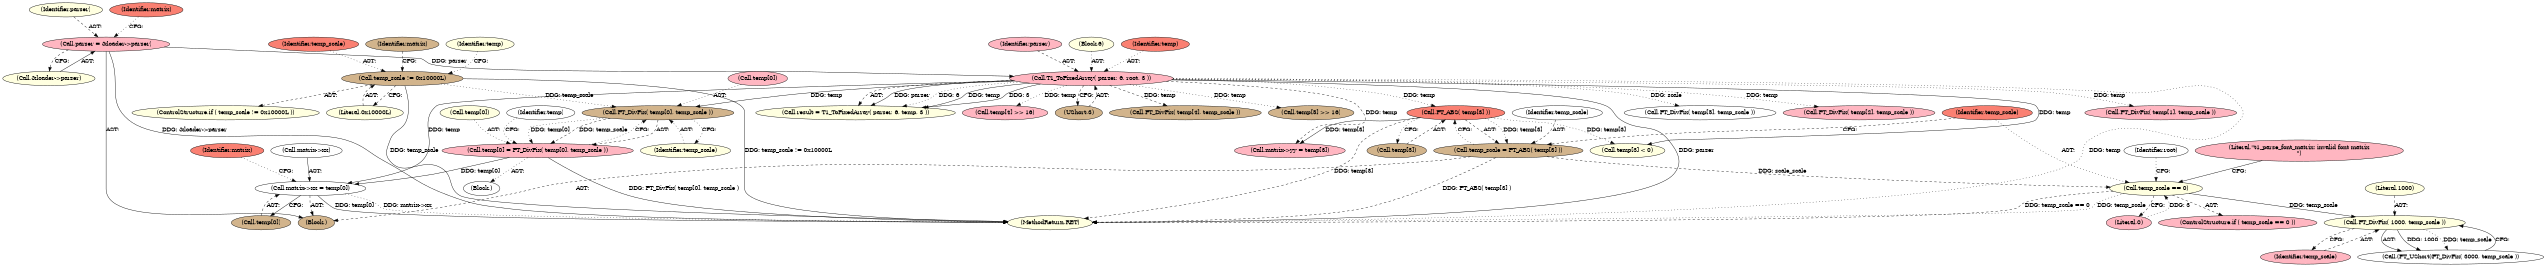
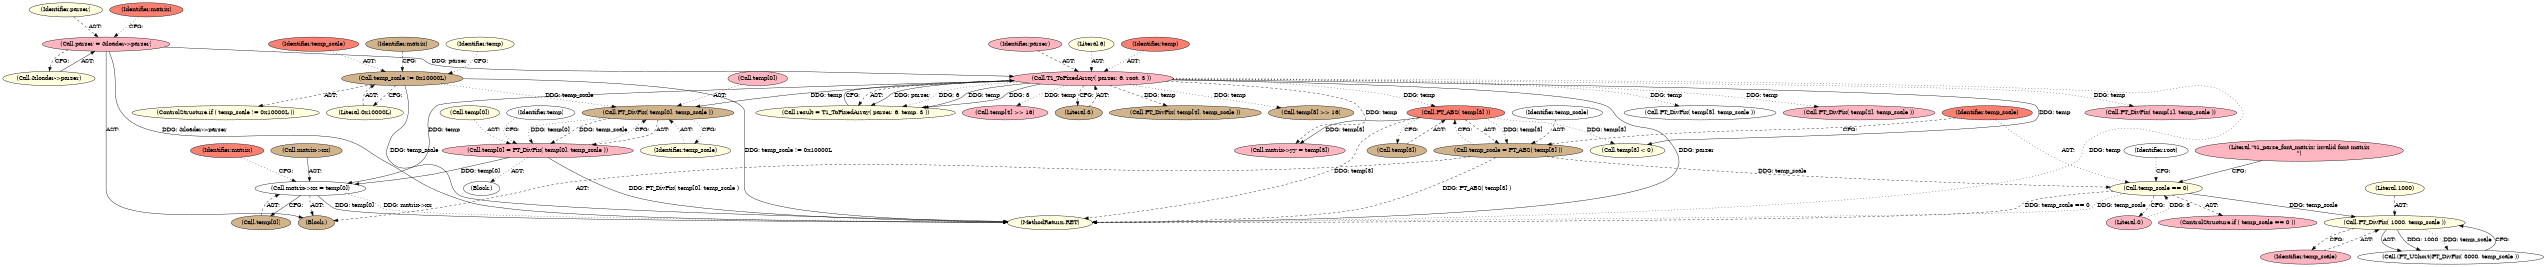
(1091, 44) -> (1091, 44)
none -> (920, 84)
(1666, 96) -> (1666, 96)
(1079, 113) -> (1079, 113)
(306, 151) -> (306, 151)
(1782, 171) -> (1782, 171)
